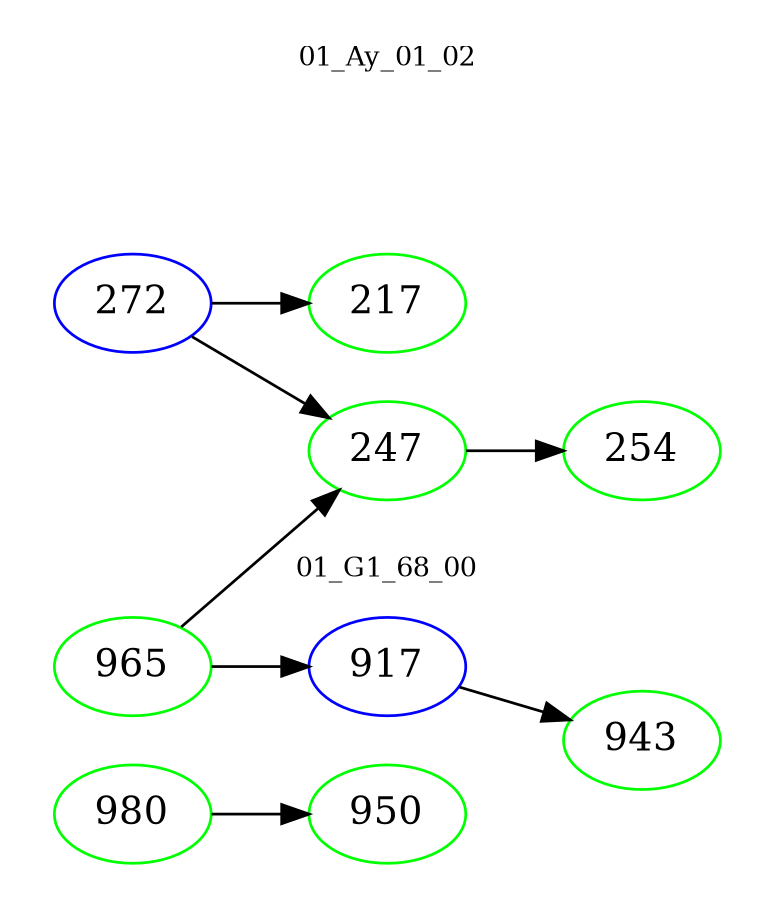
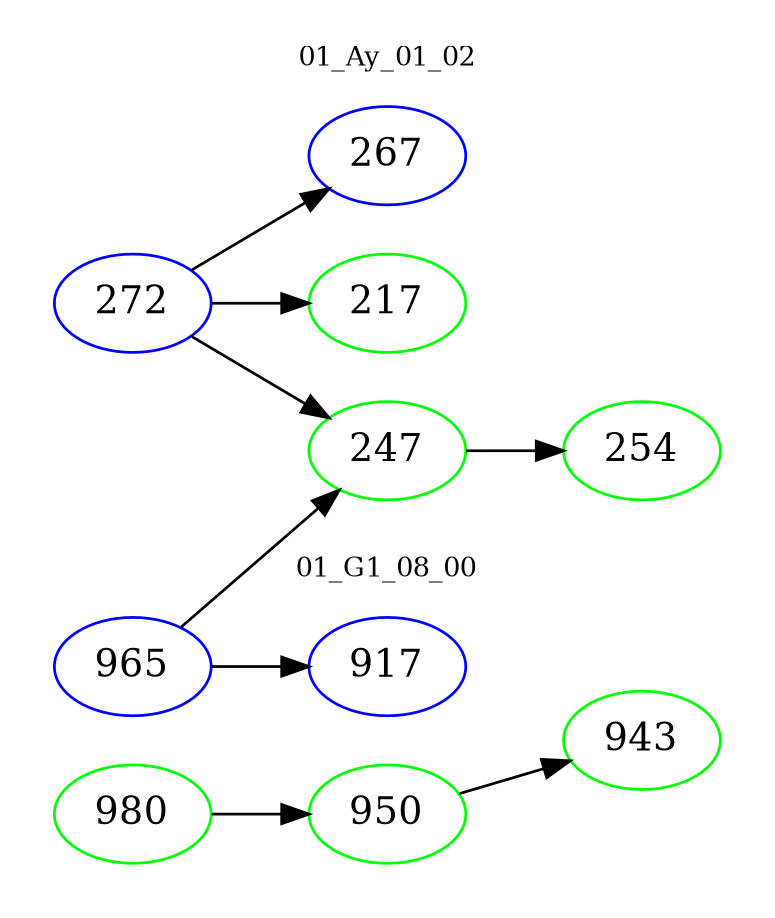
none -> (387, 156)
(387, 570) -> (387, 570)
(133, 667) -> (133, 667)
(501, 700) -> (501, 781)
